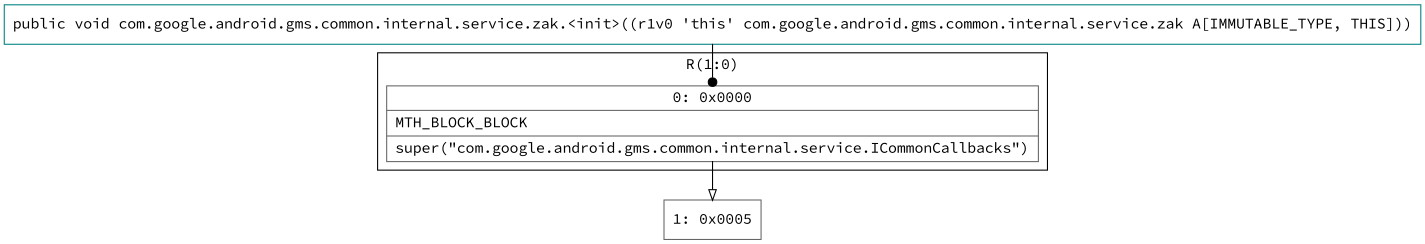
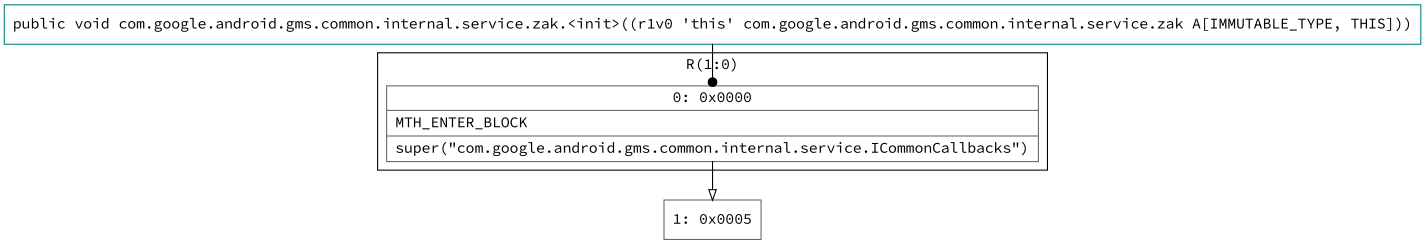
(461, 123) -> (461, 123)
